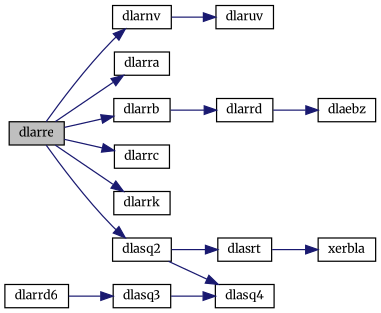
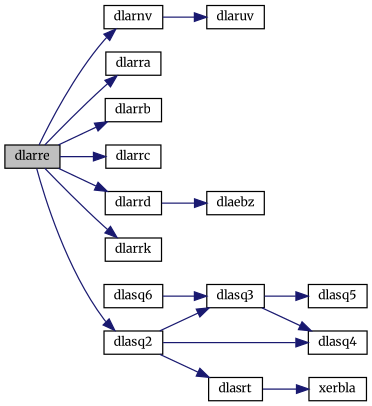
(187, 110) -> (77, 177)
(37, 296) -> (133, 296)
none -> (338, 296)
none -> (179, 322)
